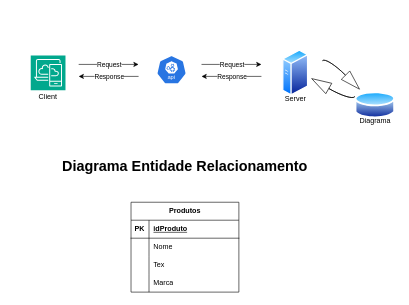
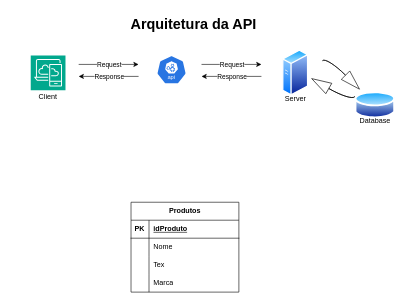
none -> (201, 26)
(375, 122) -> (375, 122)
(185, 169) -> none
